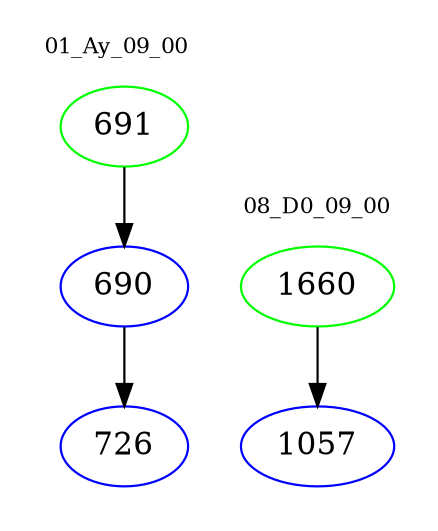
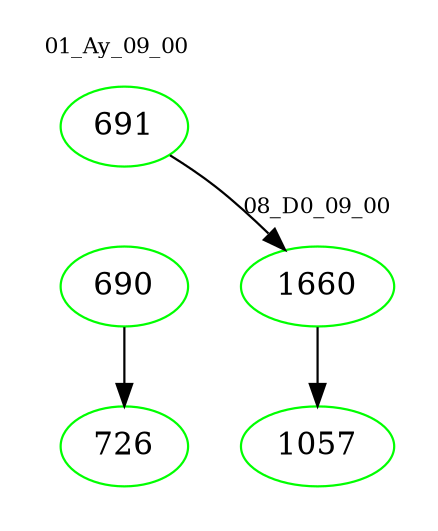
(124, 196) -> (238, 206)
(124, 286) -> (124, 286)
(124, 446) -> (124, 446)
(318, 446) -> (318, 446)
